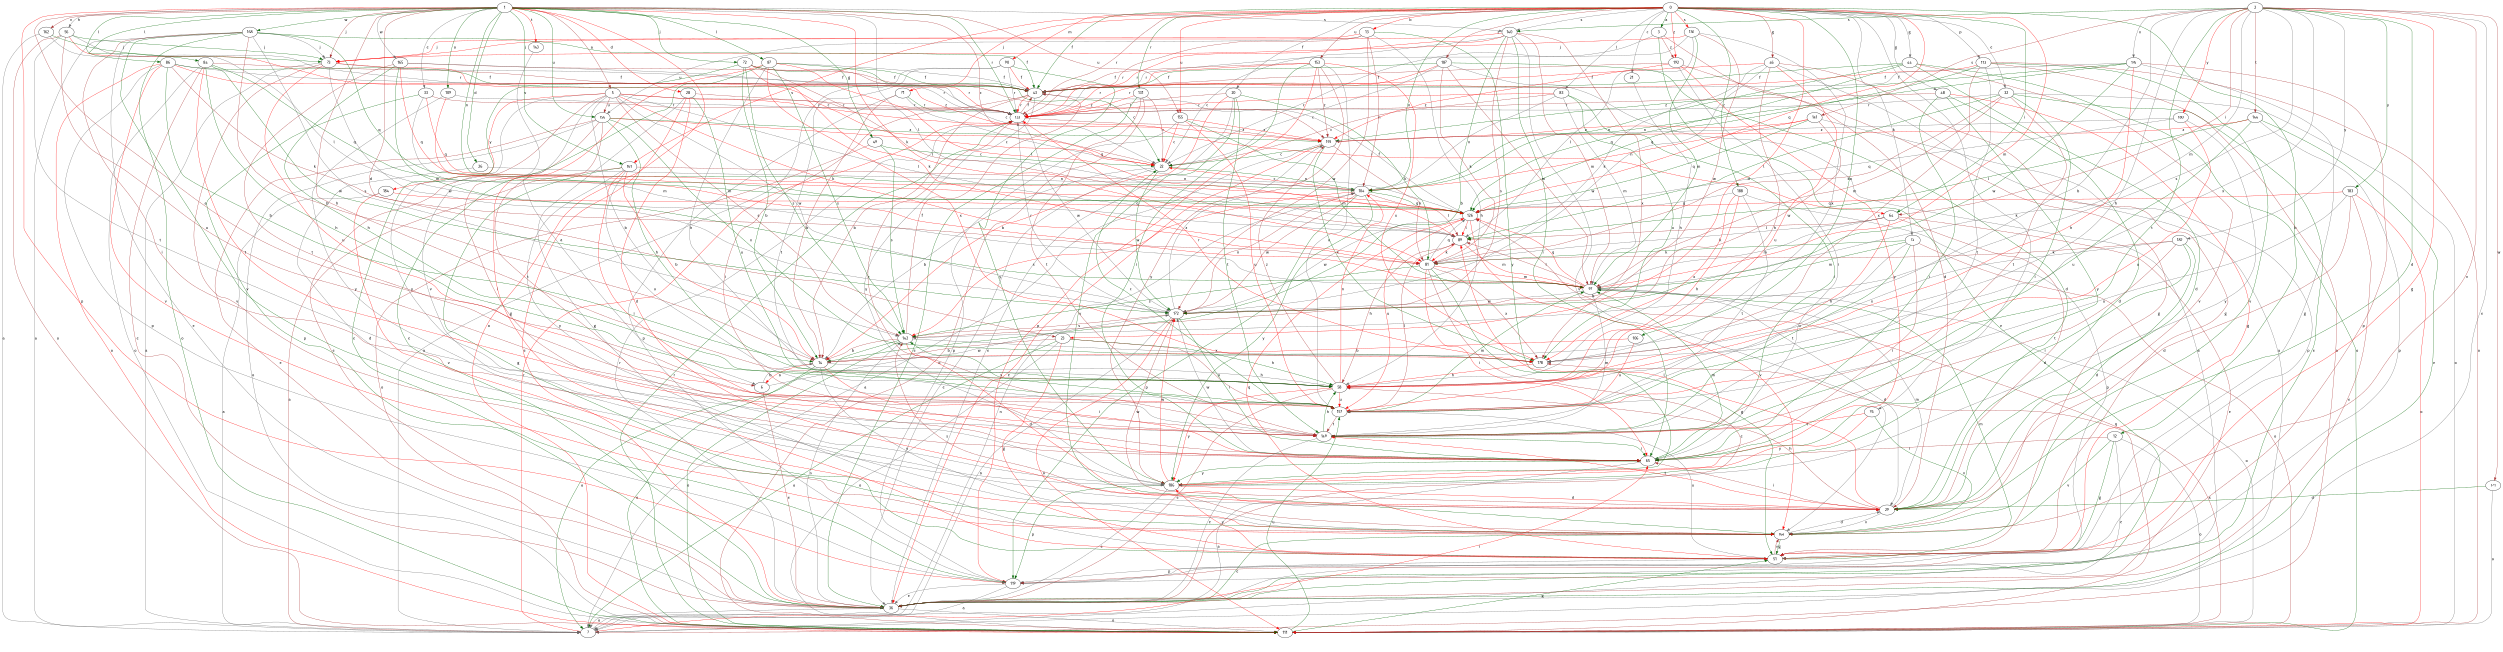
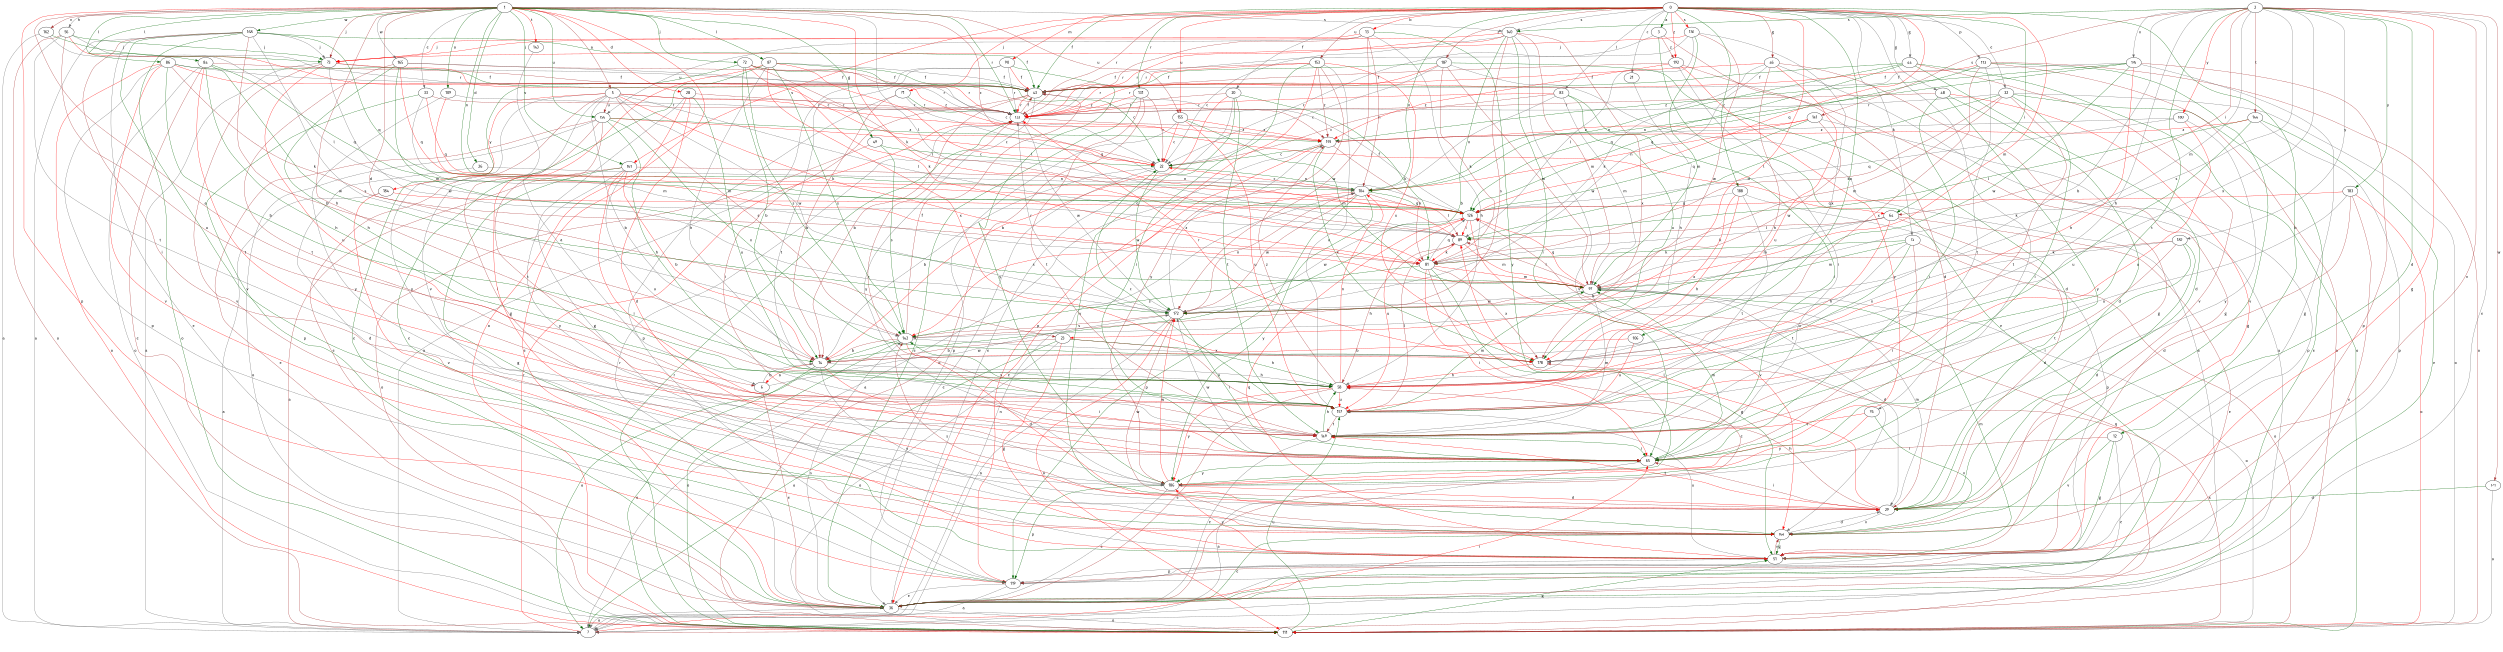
(1854, 631) -> none
